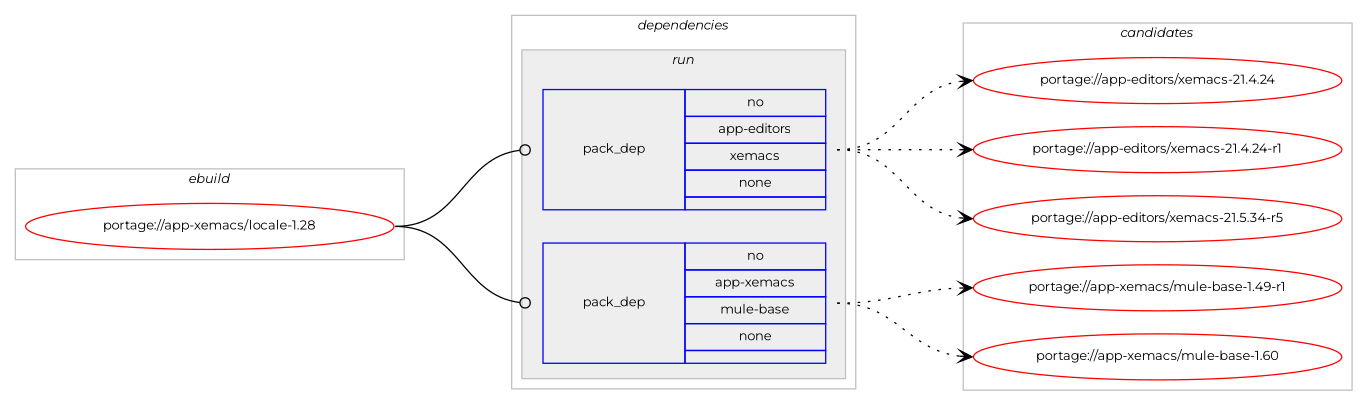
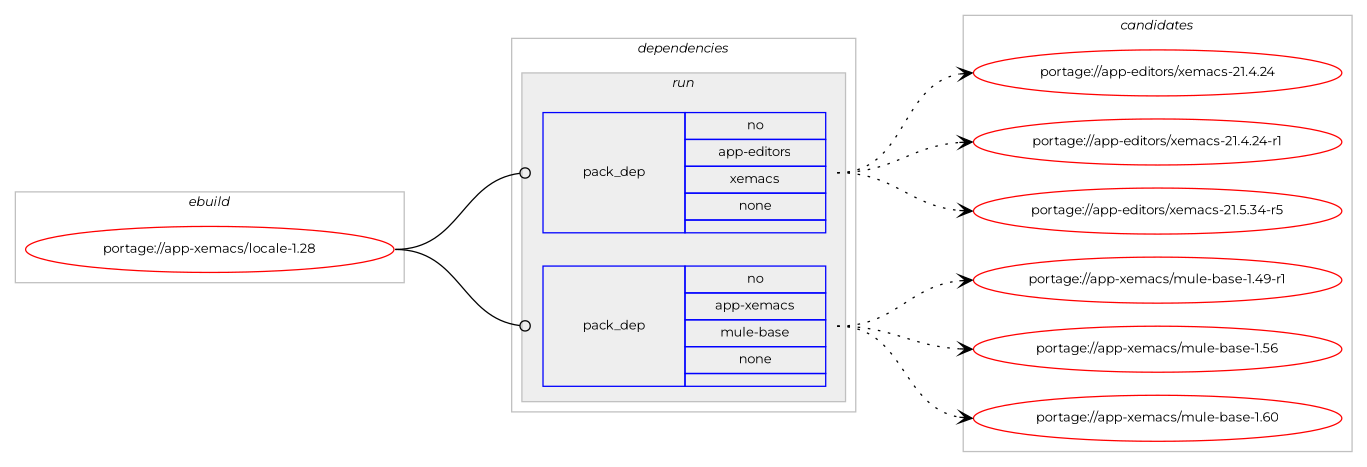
none -> (1158, 349)
